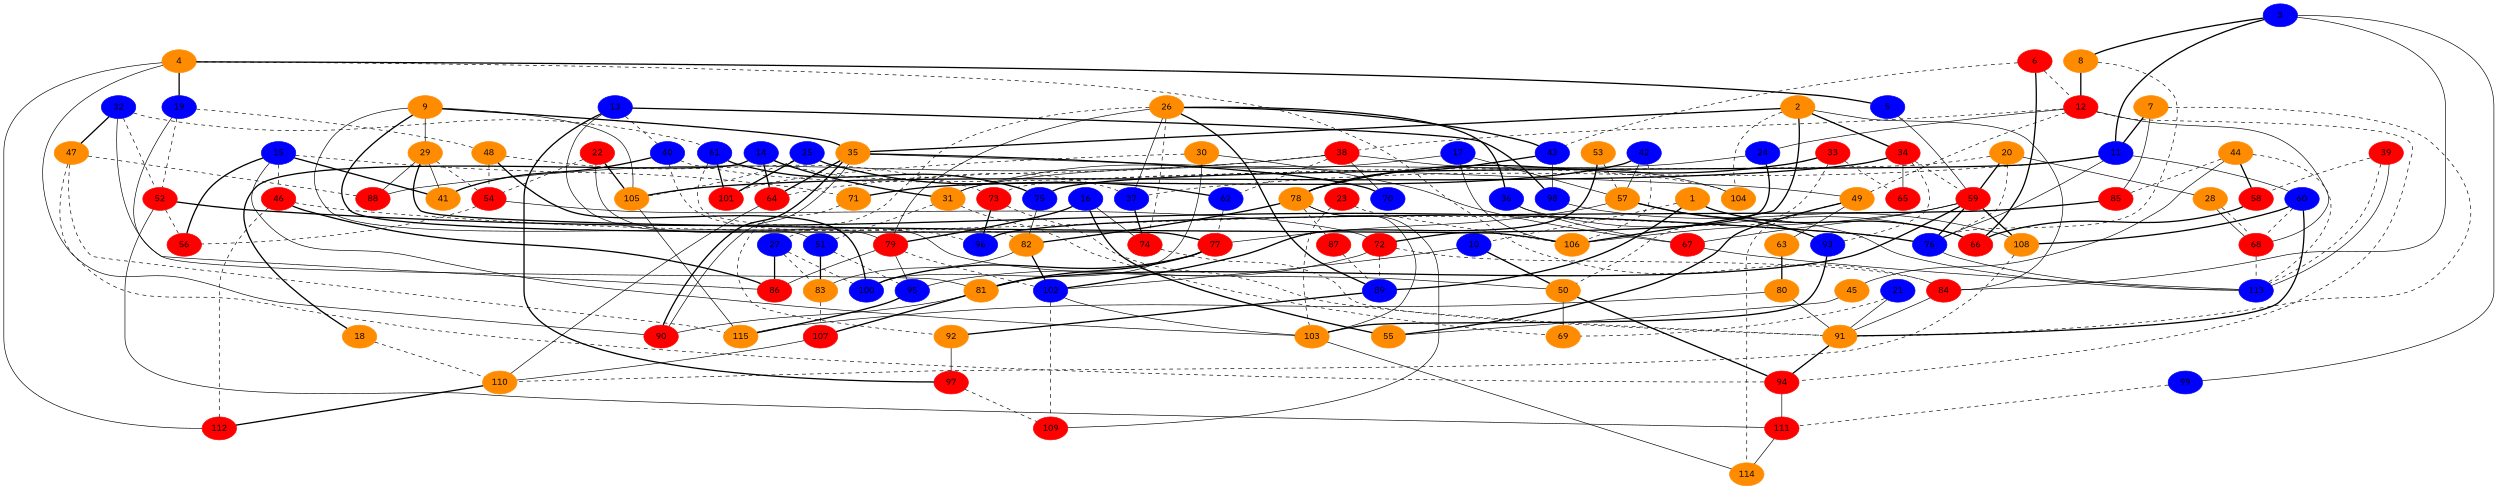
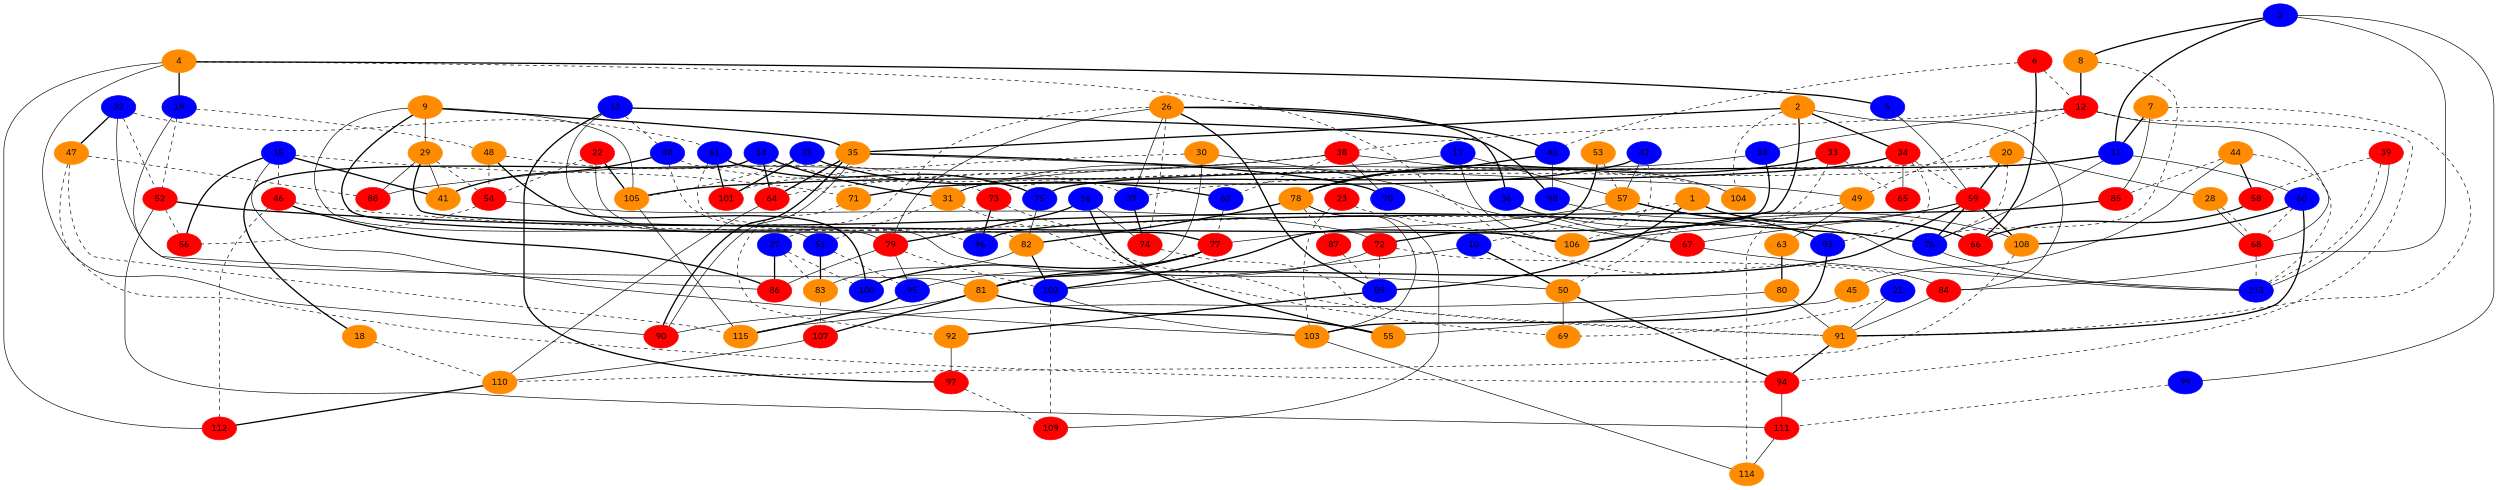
(1631, 290) -> (1194, 315)
